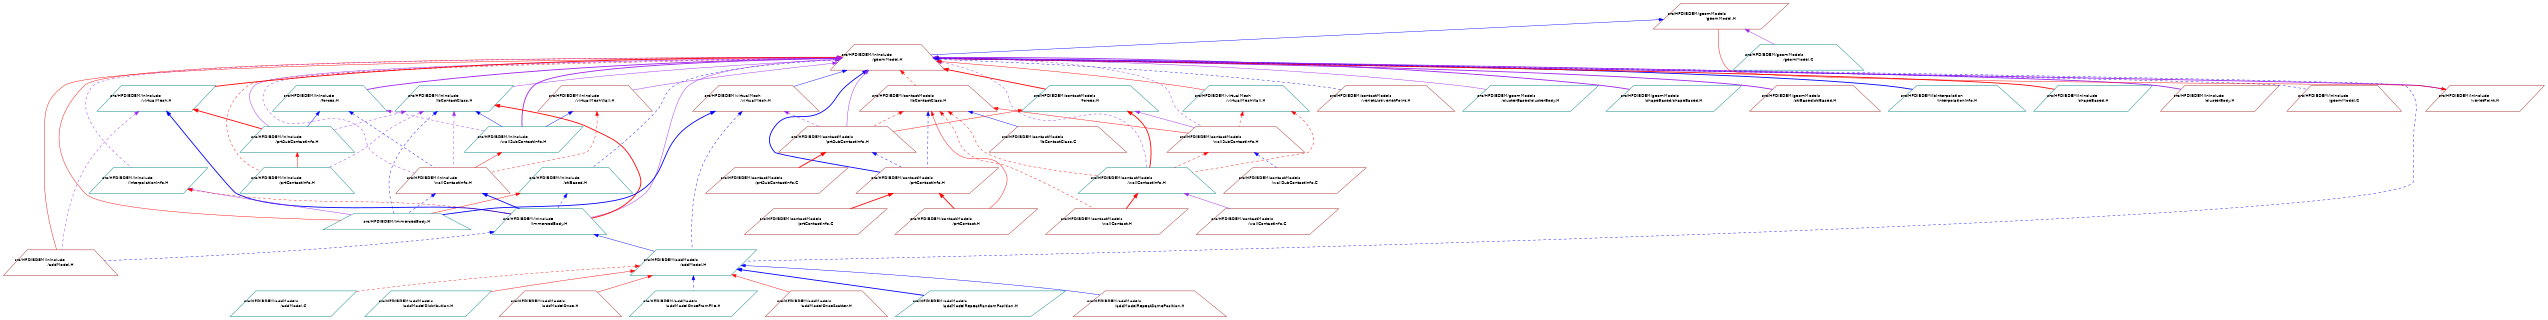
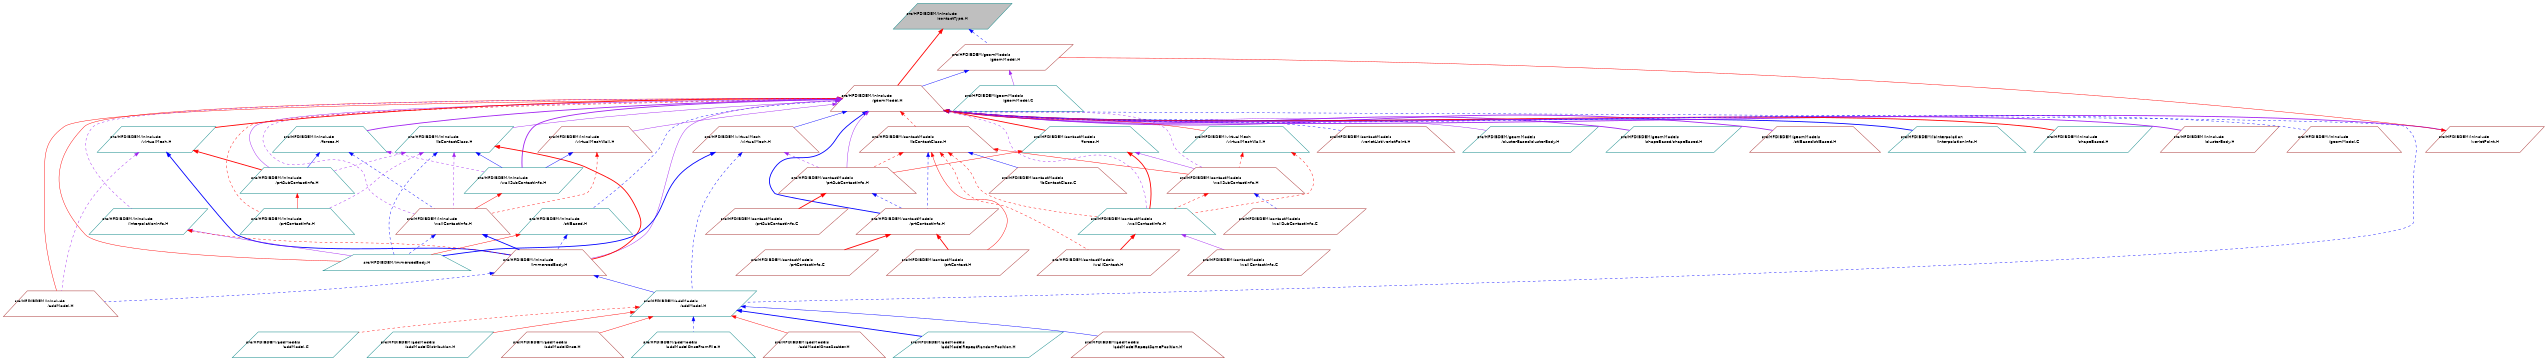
none -> (953, 16)
(549, 222) -> (549, 263)
(693, 304) -> (693, 345)
